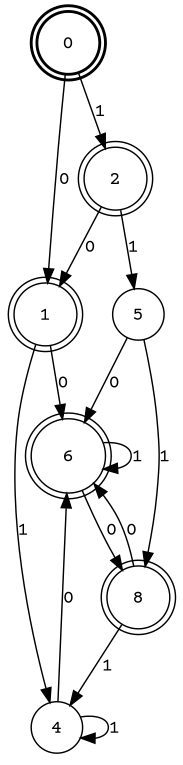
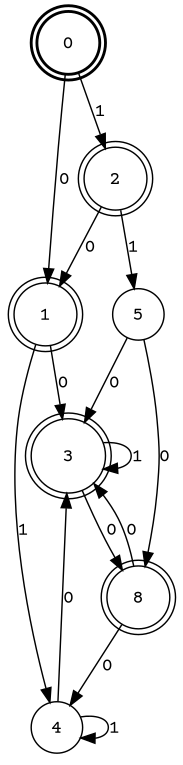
(68, 456) -> (68, 456)
(165, 456) -> (165, 456)
(108, 665) -> (108, 665)
